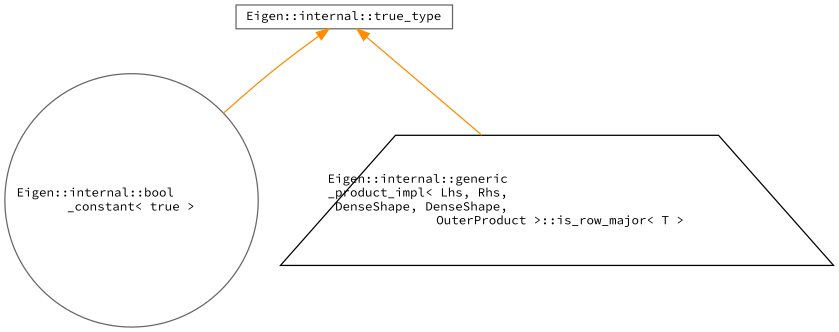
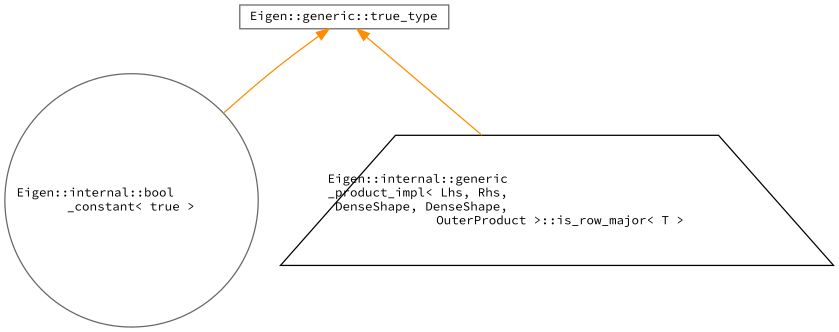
(344, 17) -> (344, 17)
